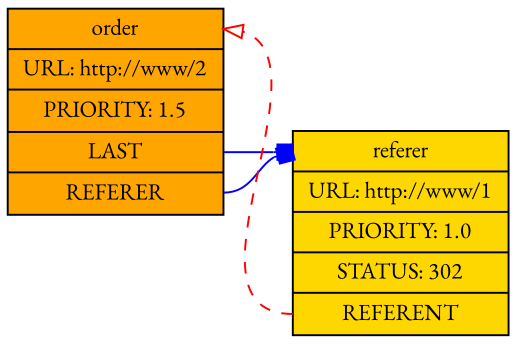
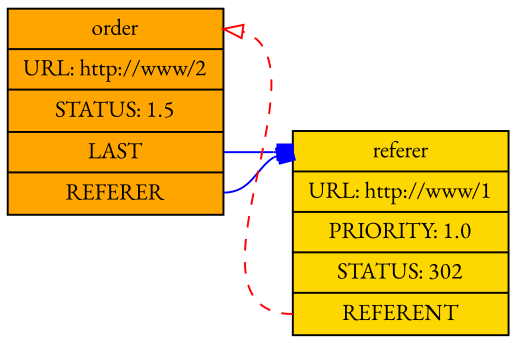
(116, 110) -> (116, 110)
